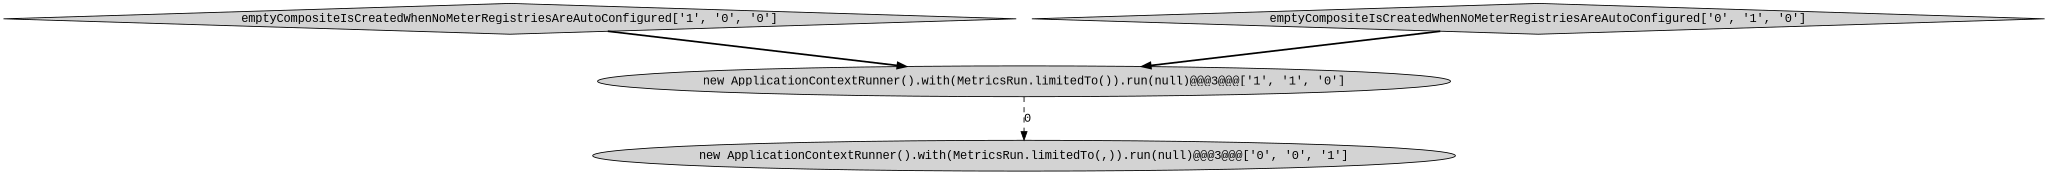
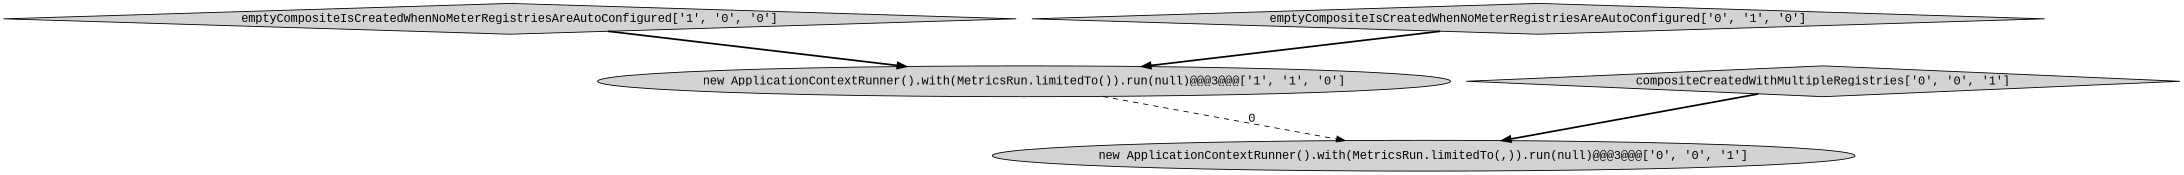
none -> (1823, 81)
